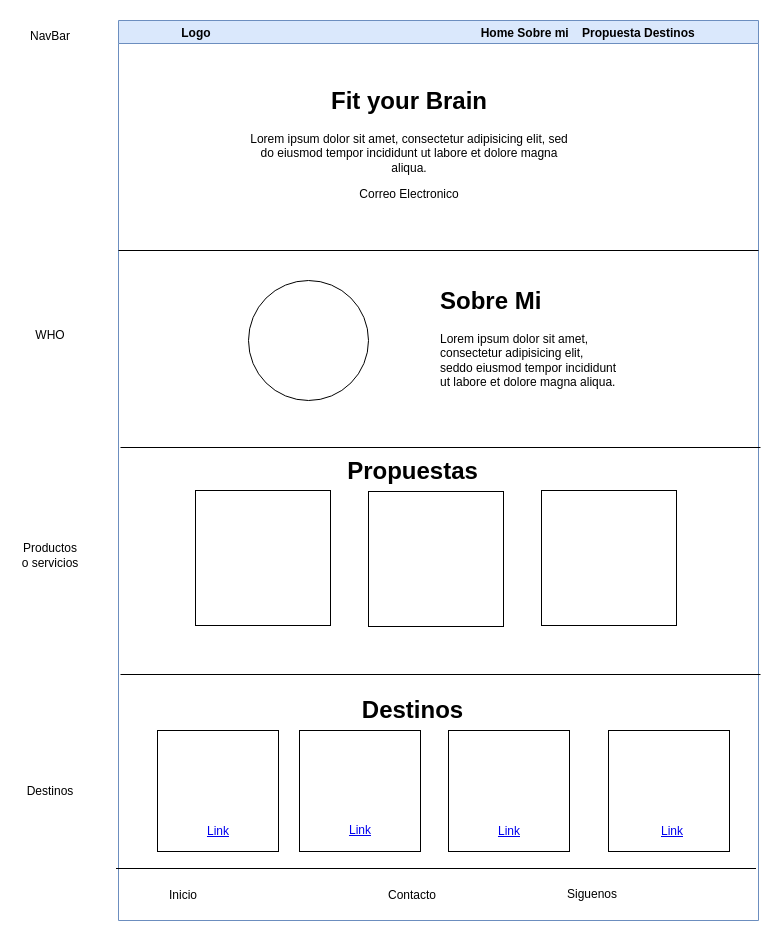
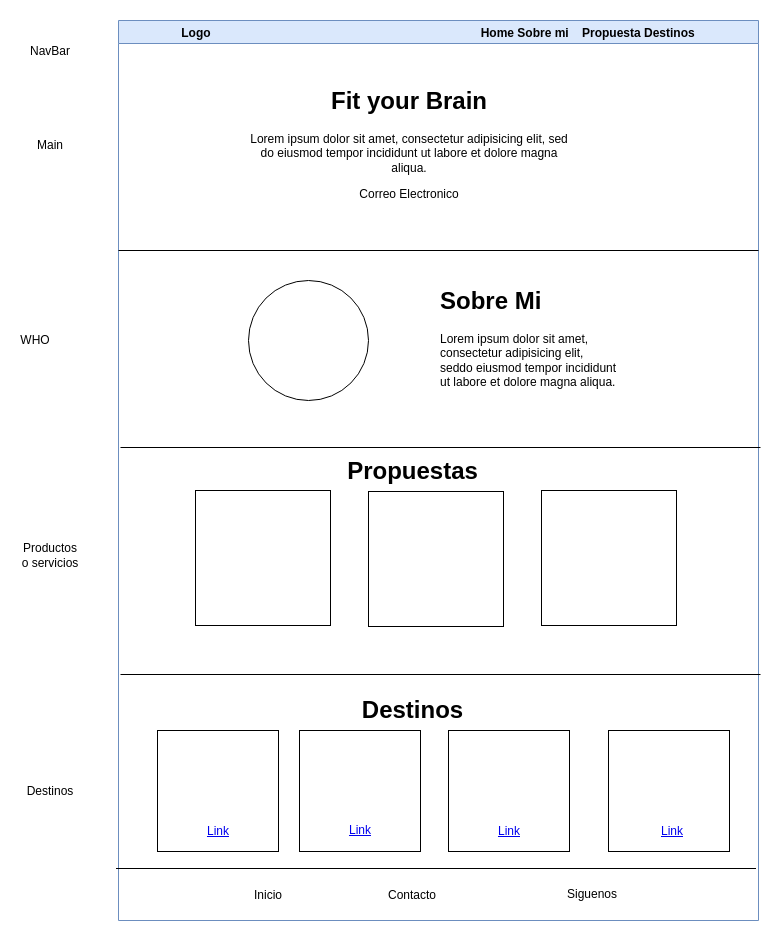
(51, 37) -> (51, 52)
none -> (51, 146)
(51, 336) -> (36, 341)
(184, 896) -> (269, 896)
